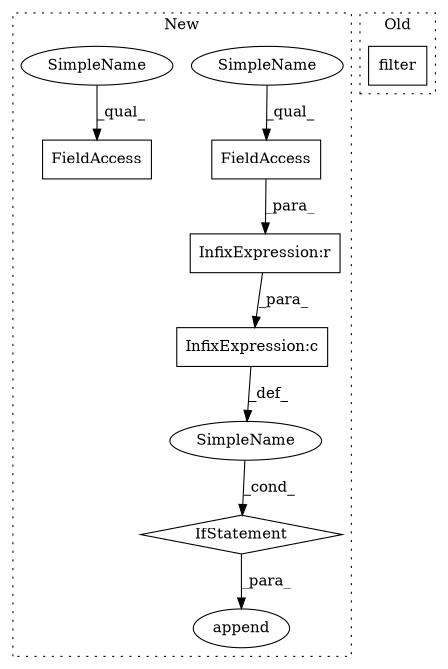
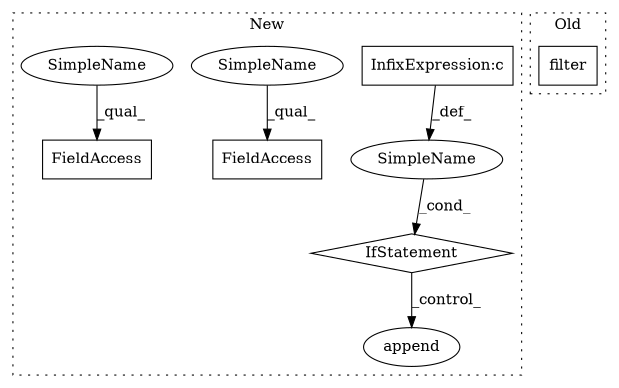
(265, 253) -> none
(266, 581) -> (446, 300)
